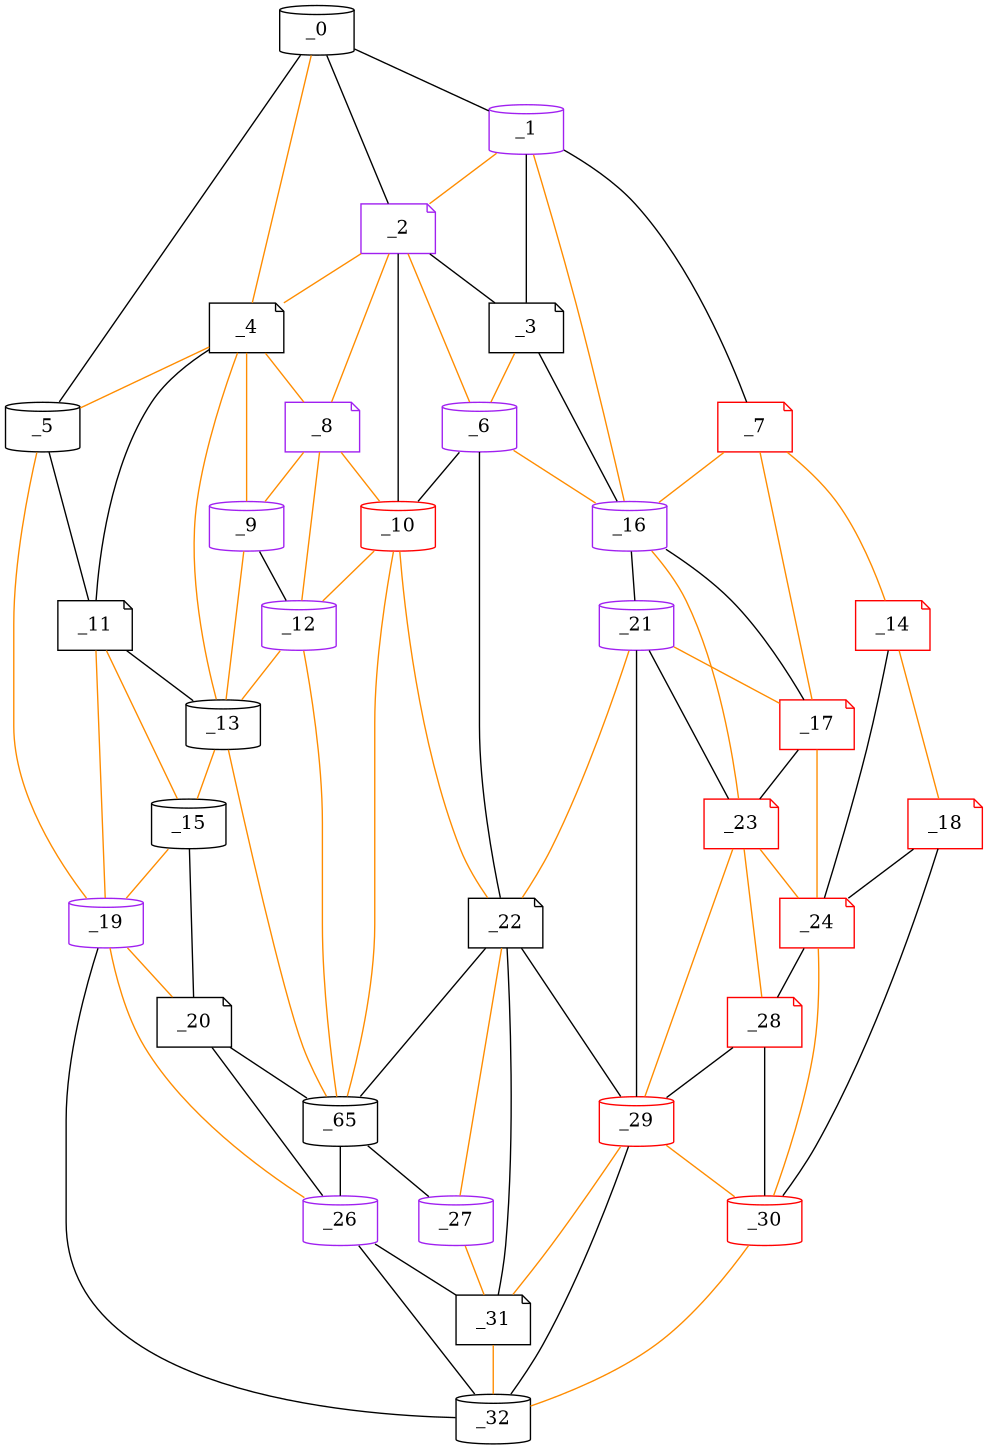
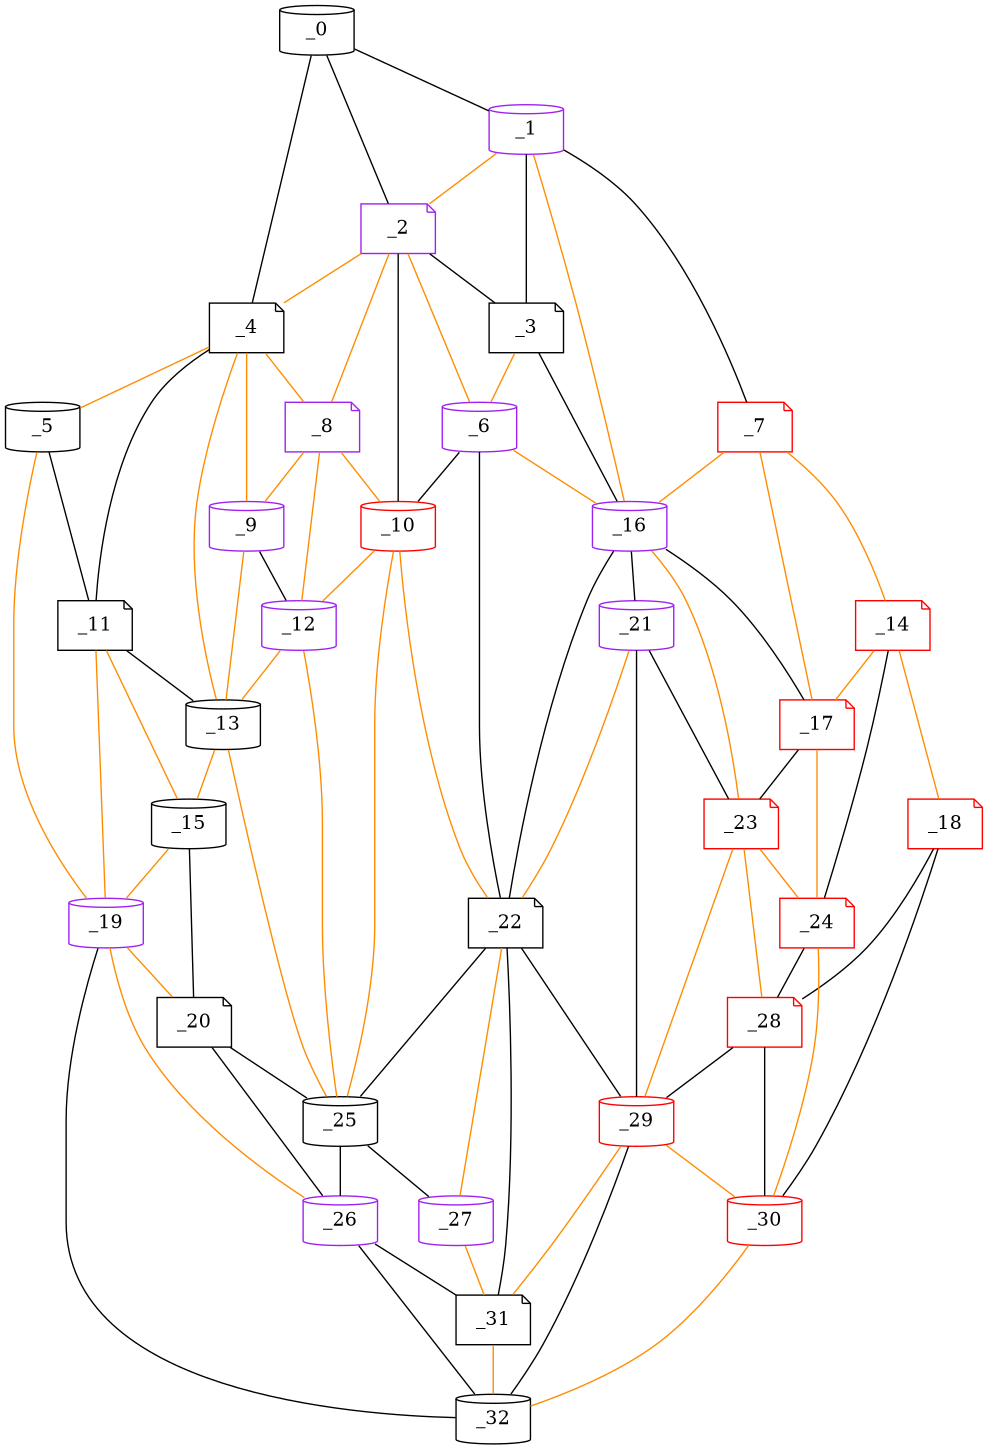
(282, 179) -> (282, 179)
(180, 229) -> none
(727, 675) -> (855, 675)
none -> (548, 720)
(881, 874) -> (879, 934)
(340, 1122) -> (340, 1122)
